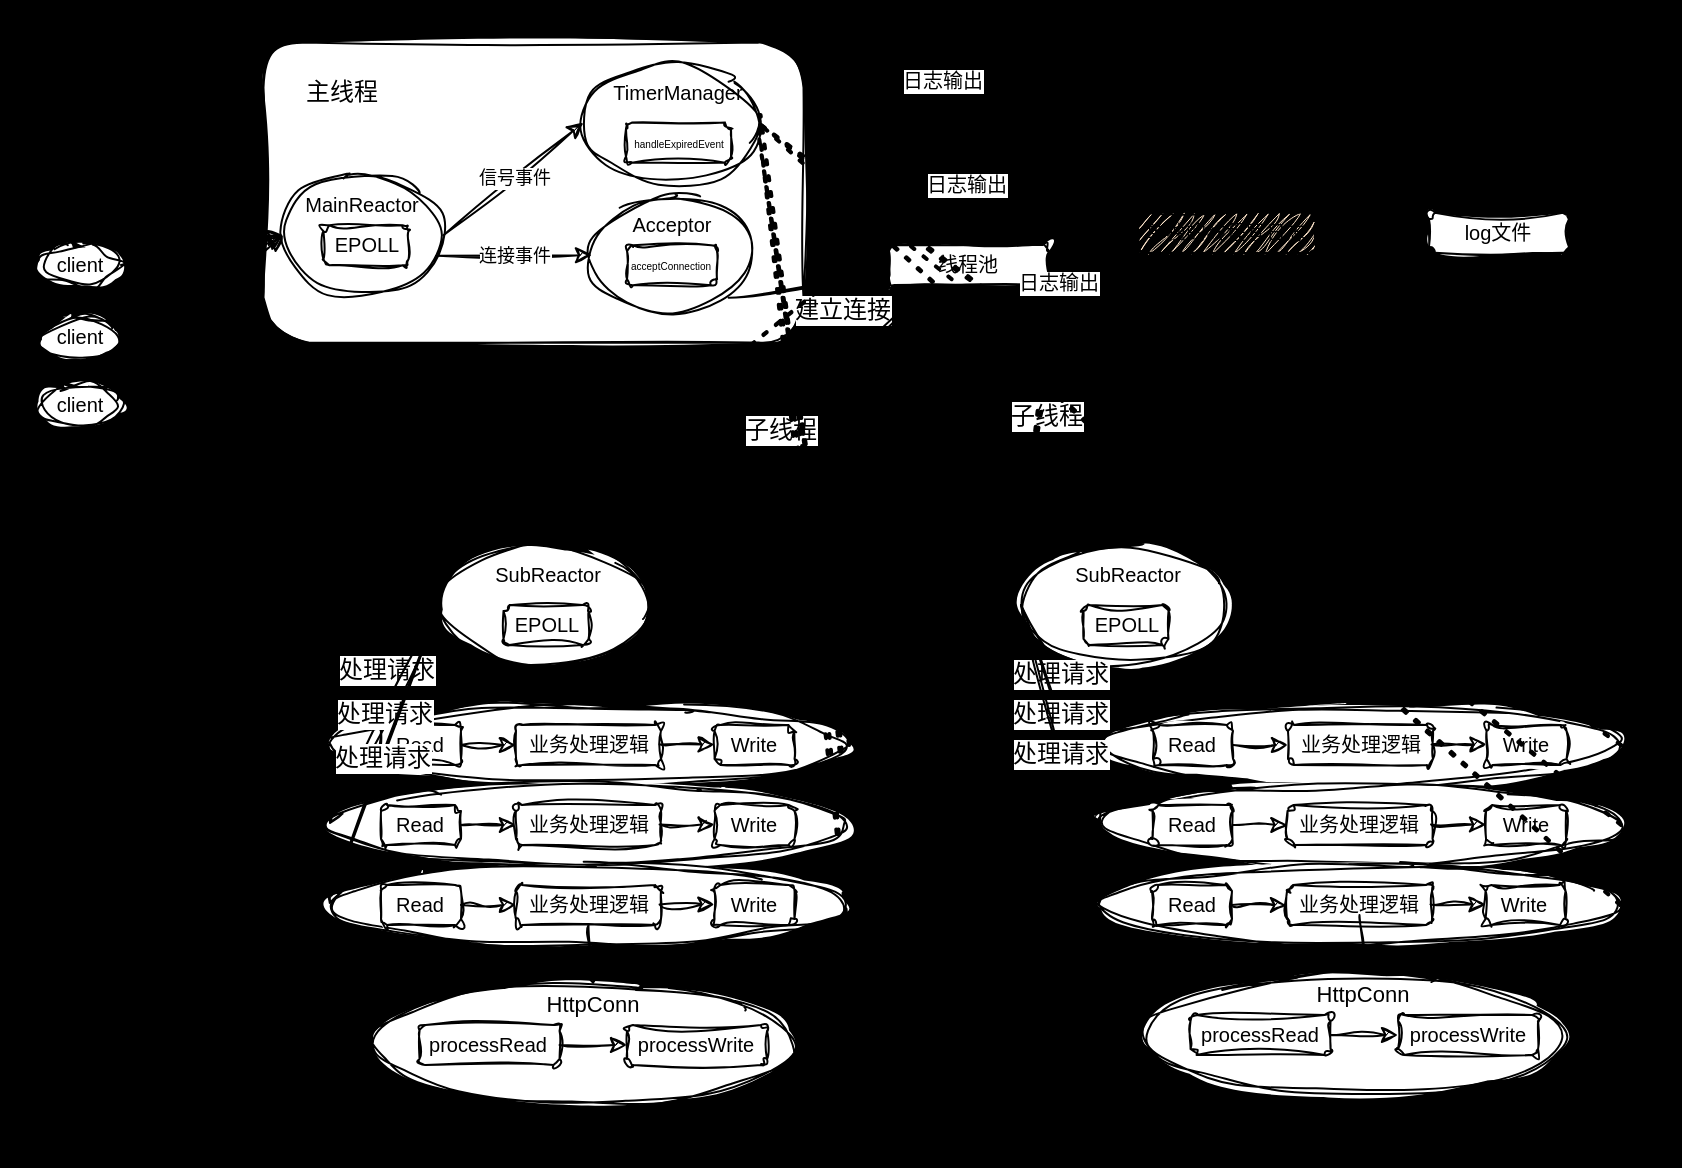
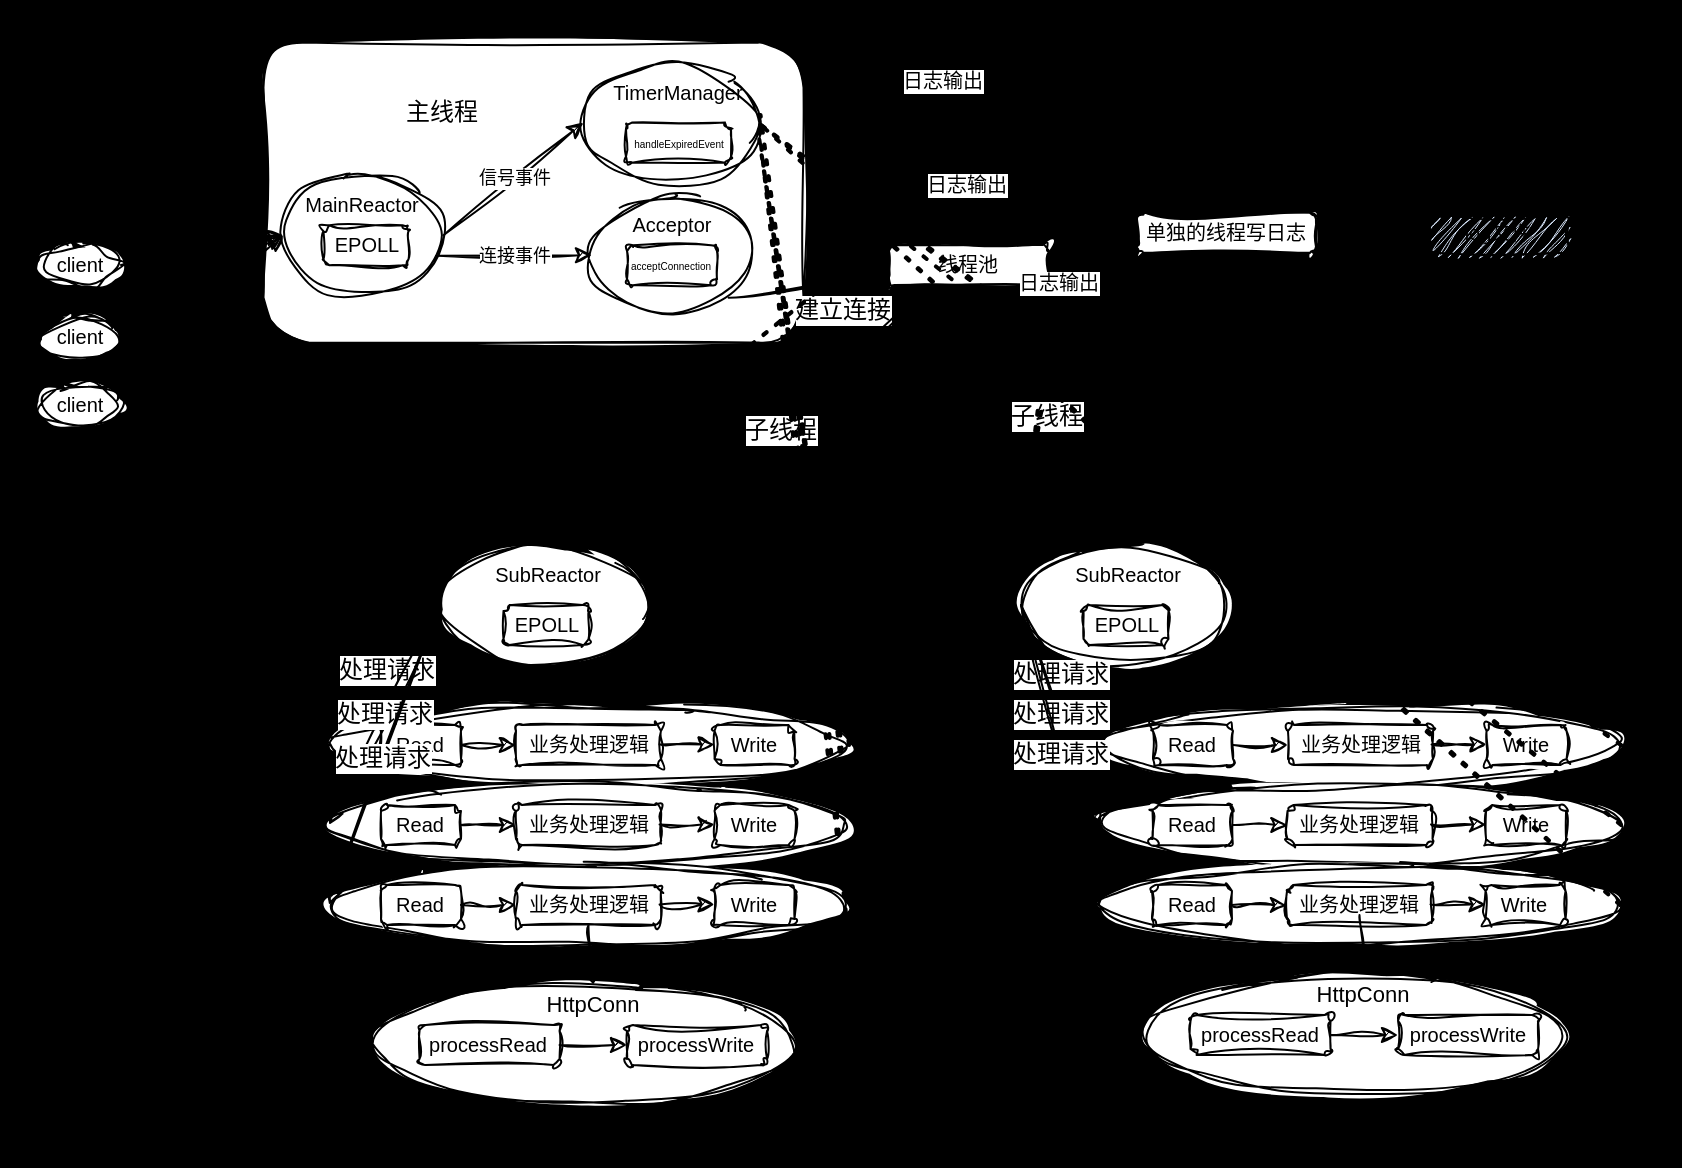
(344, 93) -> (444, 113)
(1266, 175) -> (1226, 155)
(1226, 233) -> (1226, 233)
(1499, 233) -> (1499, 233)
